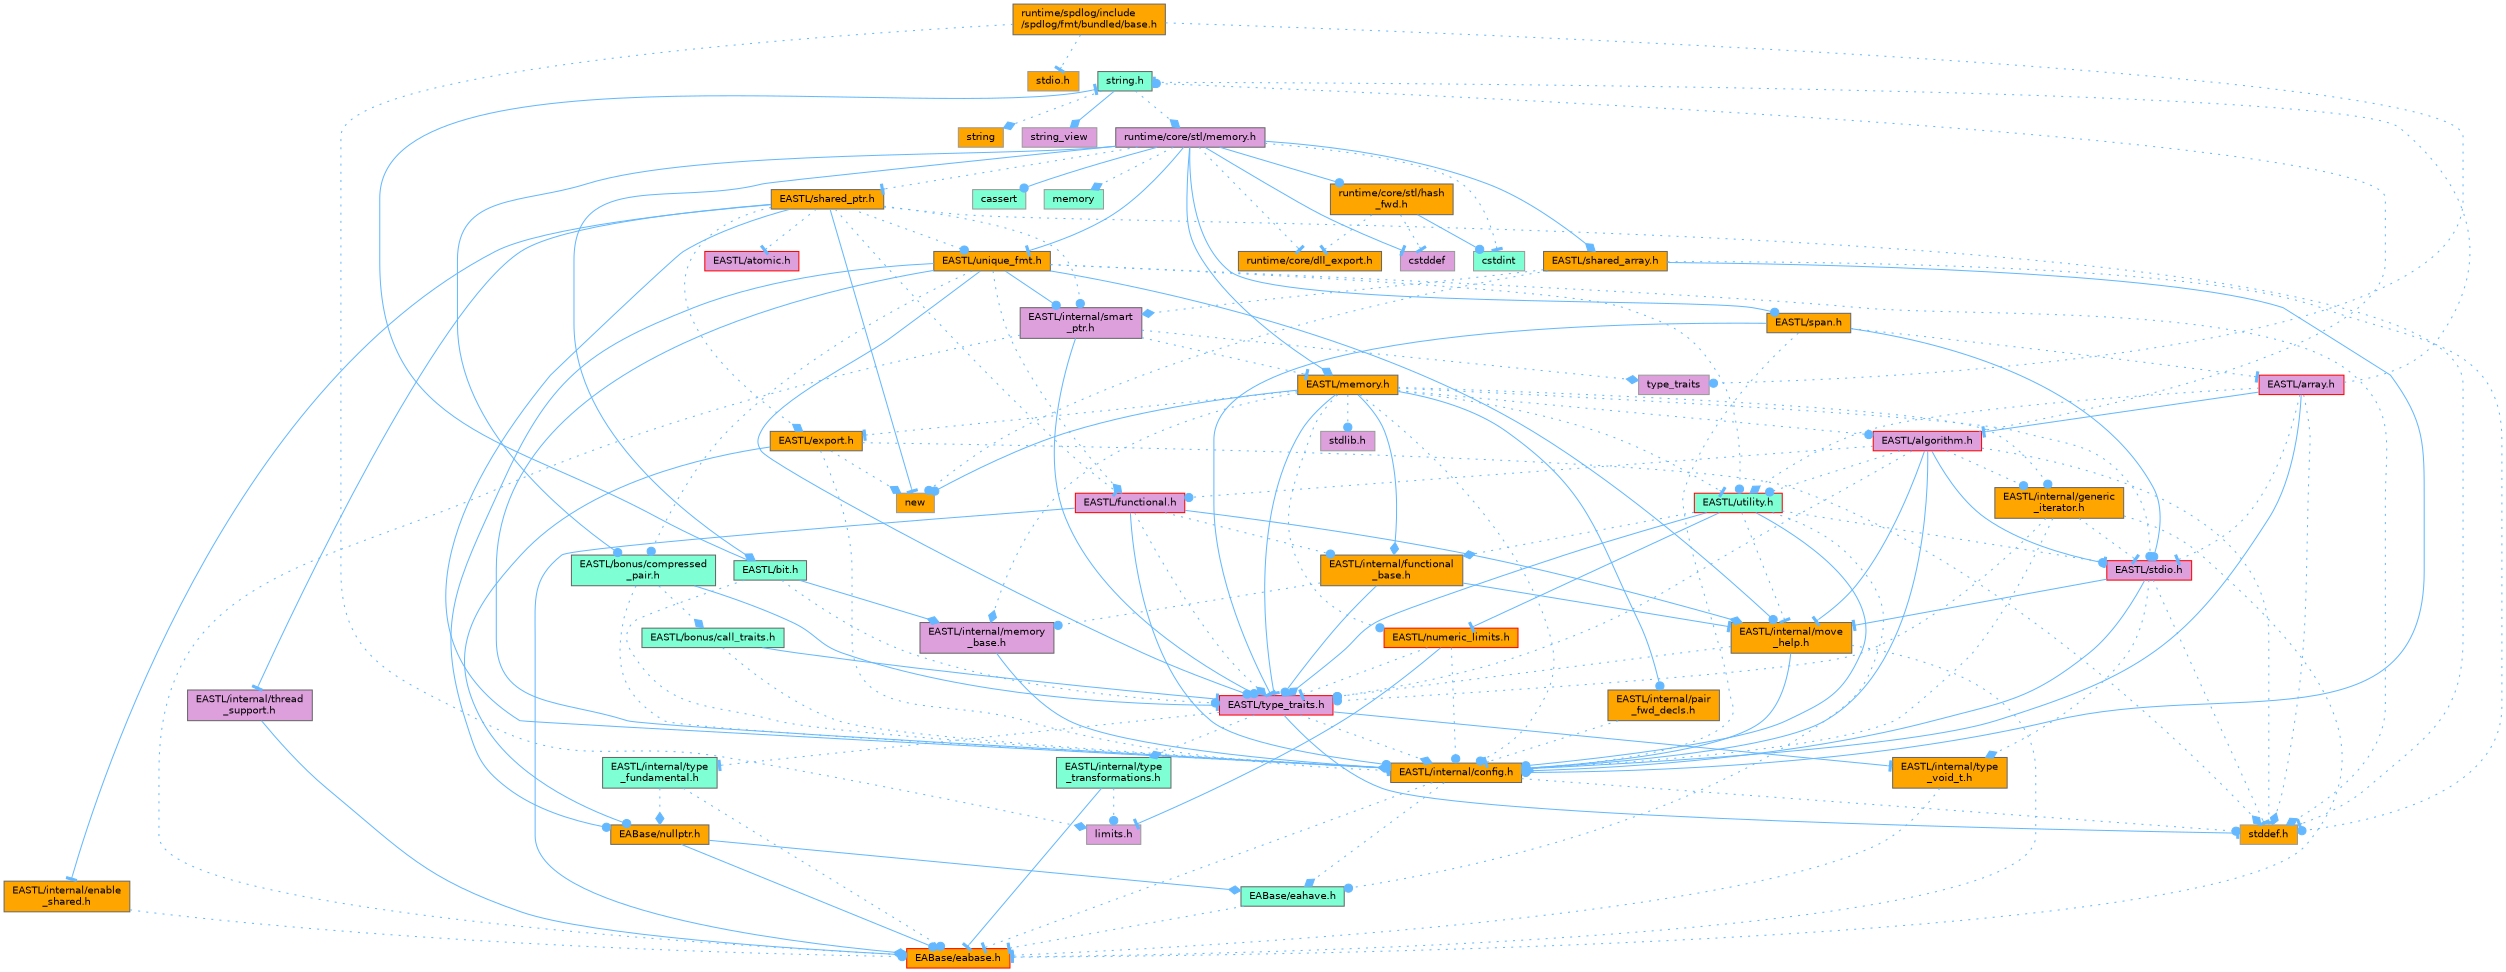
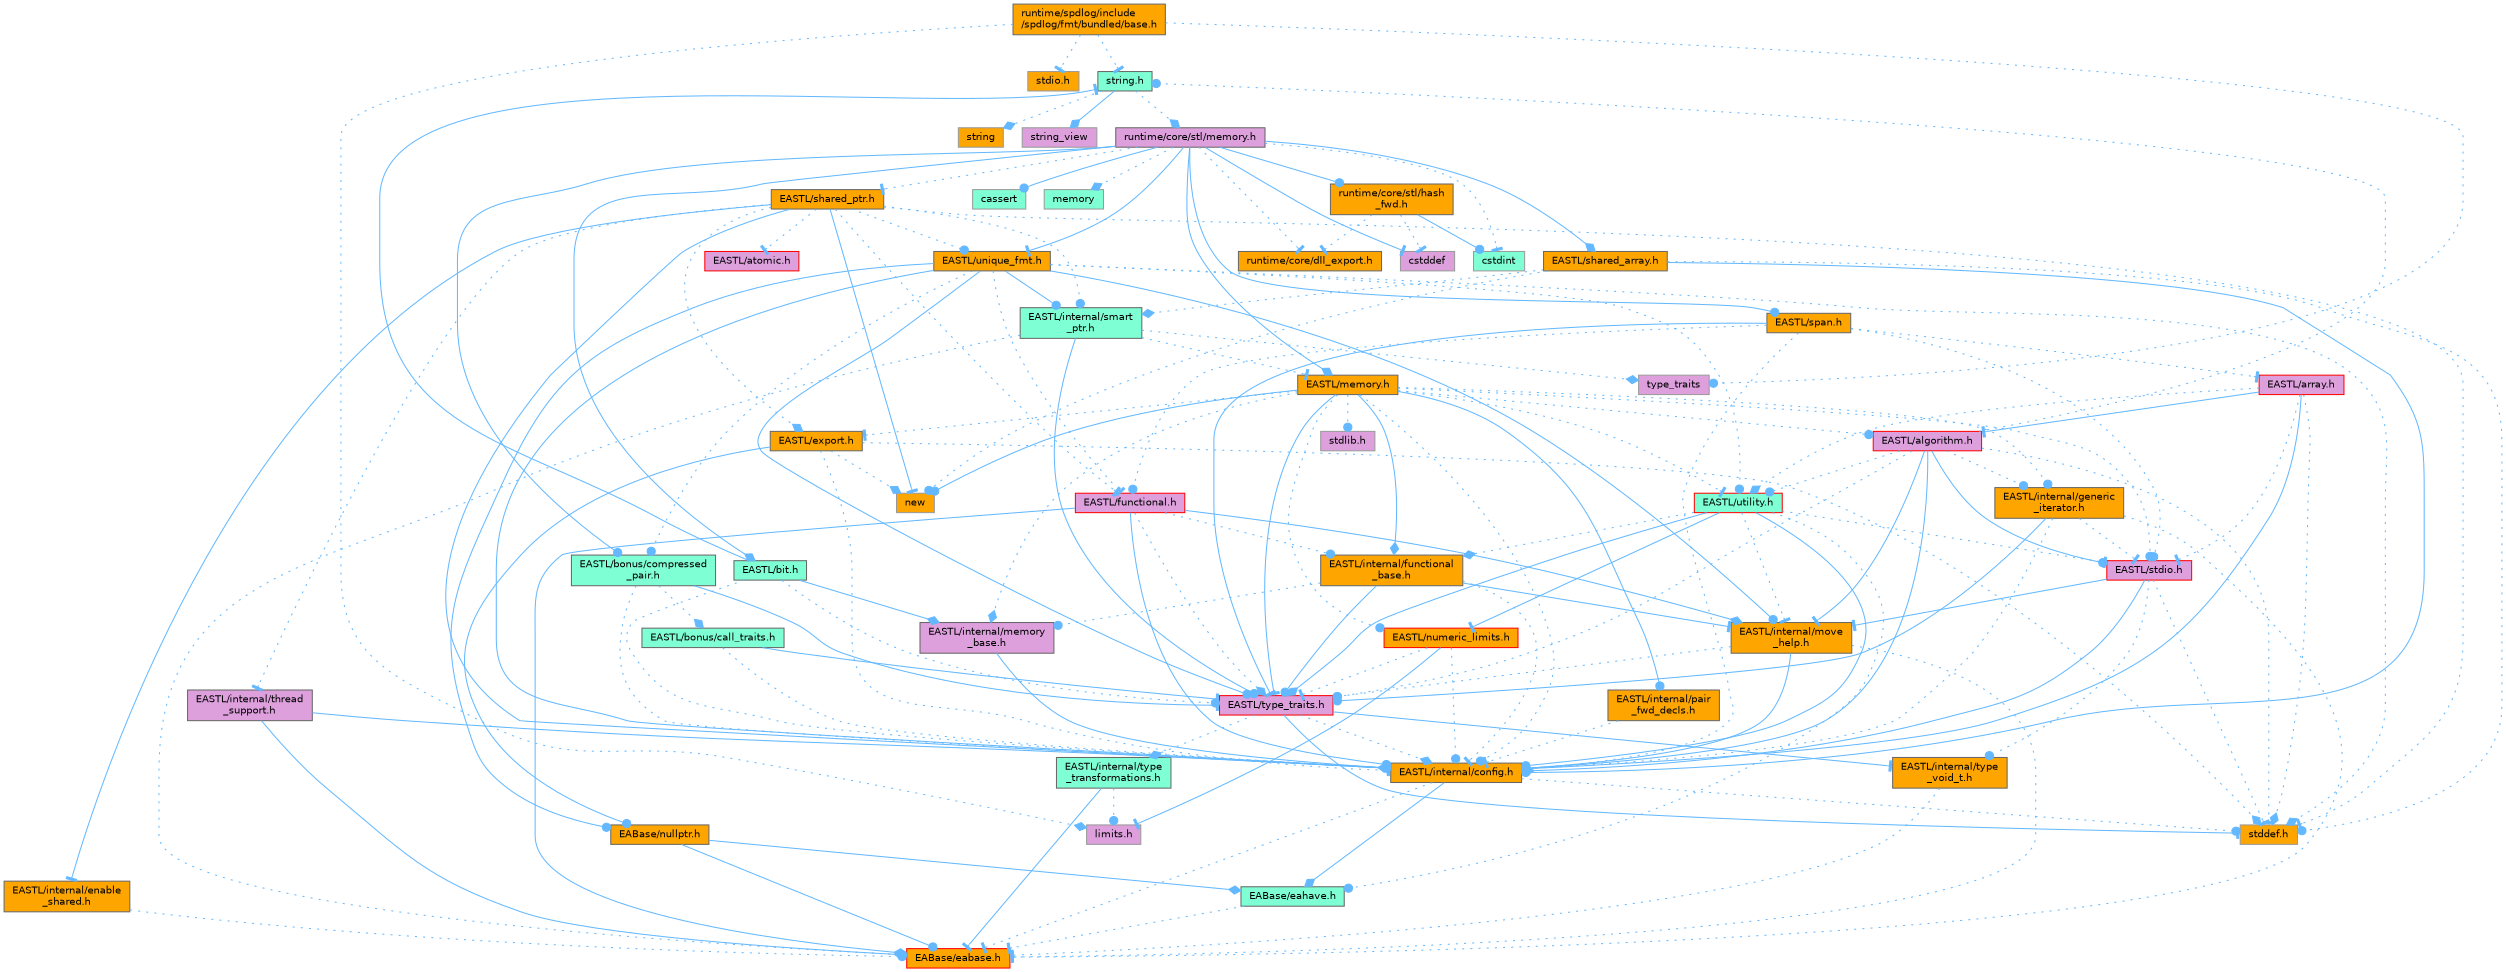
(1953, 93) -> (1107, 51)
(1081, 323) -> (1081, 323)
(439, 348) -> (439, 348)
(1037, 386) -> (1037, 386)
(2050, 391) -> (2050, 391)
(1533, 472) -> (1277, 357)
none -> (1536, 662)
(1717, 674) -> (1717, 674)
(2089, 694) -> (2089, 694)
none -> (739, 740)
(660, 773) -> none
(1380, 831) -> (1380, 831)
